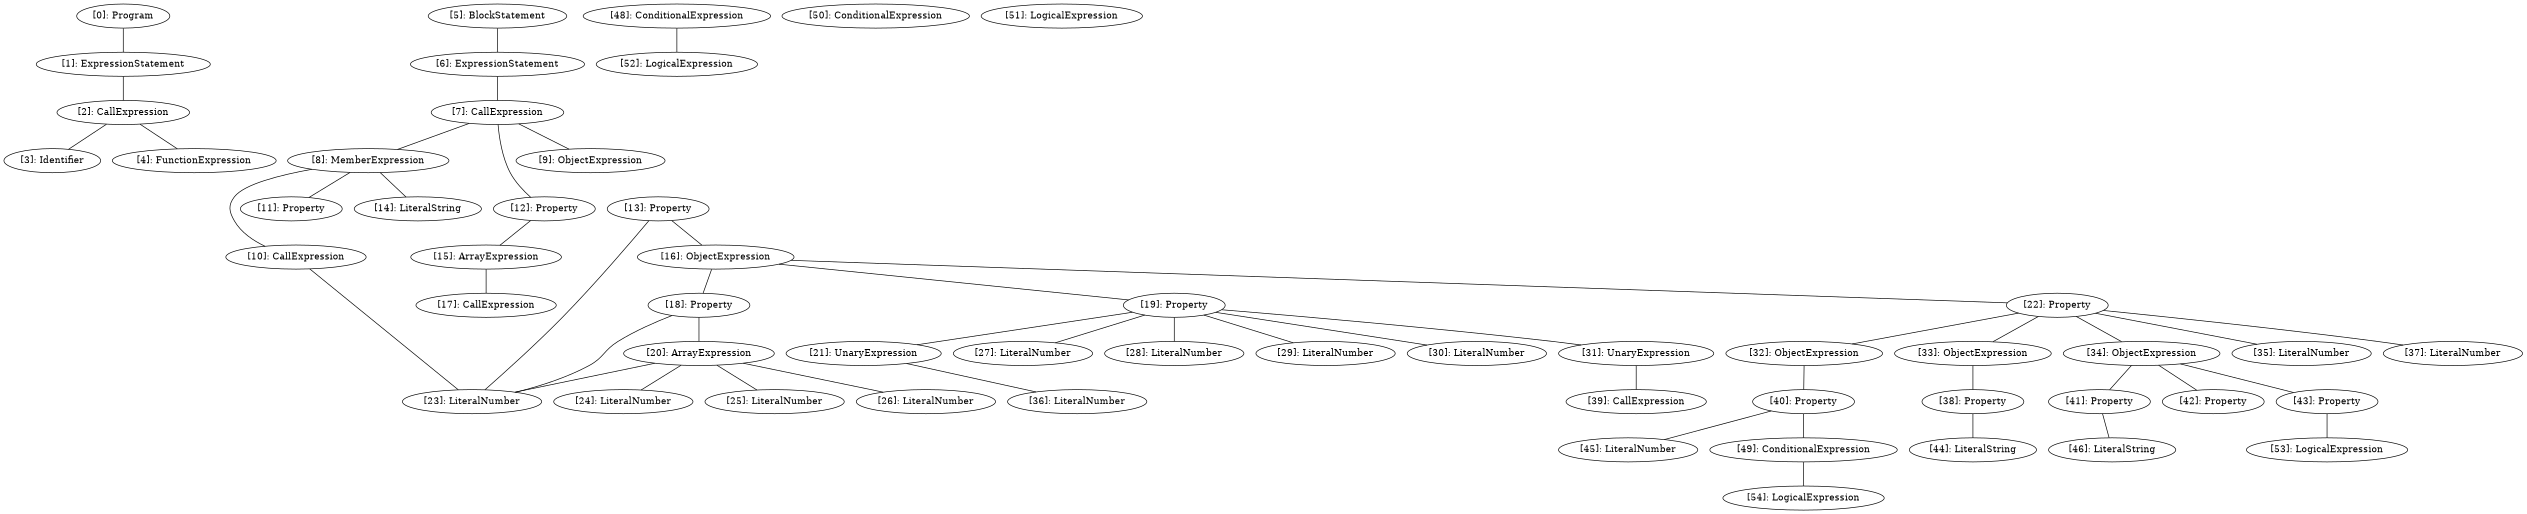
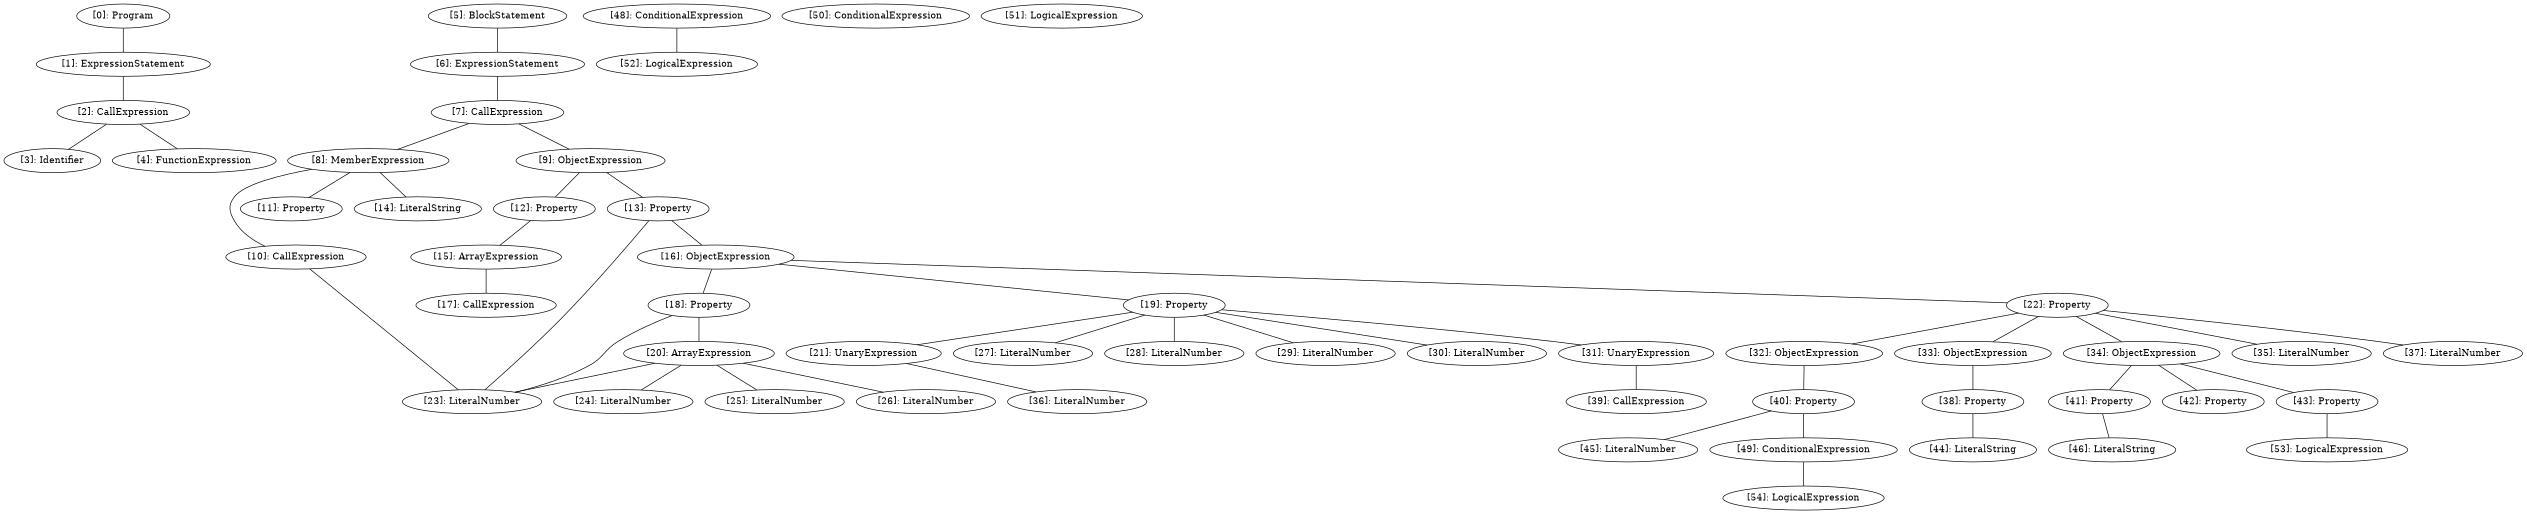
(507, 165) -> (567, 185)
none -> (625, 185)
